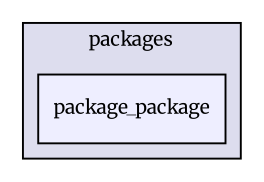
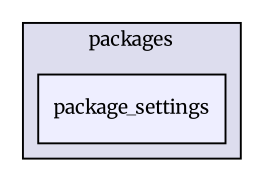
(132, 109) -> (132, 109)
